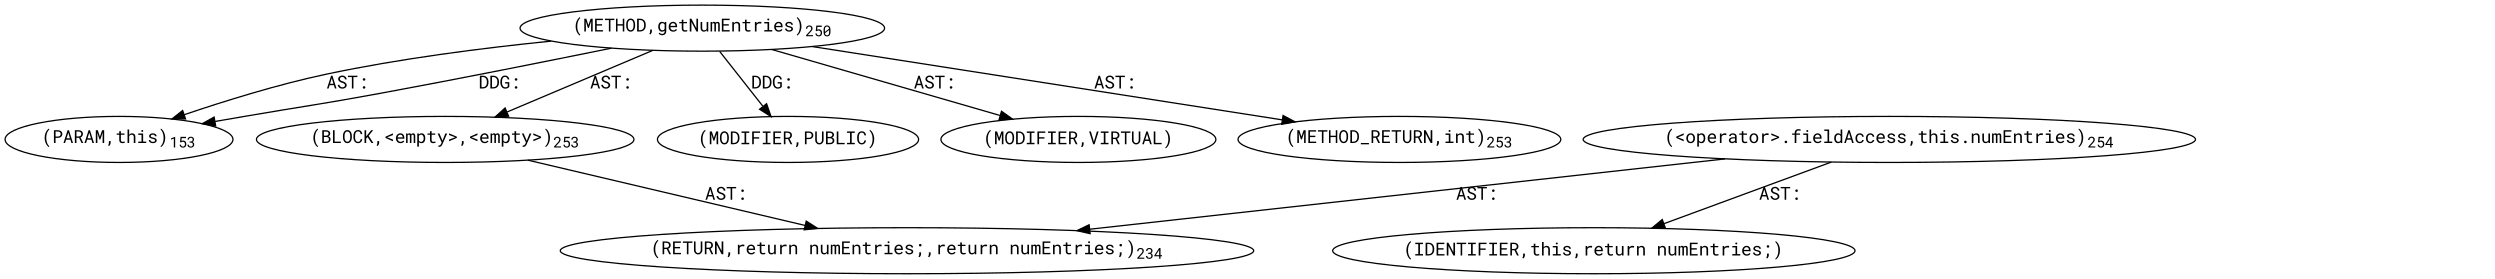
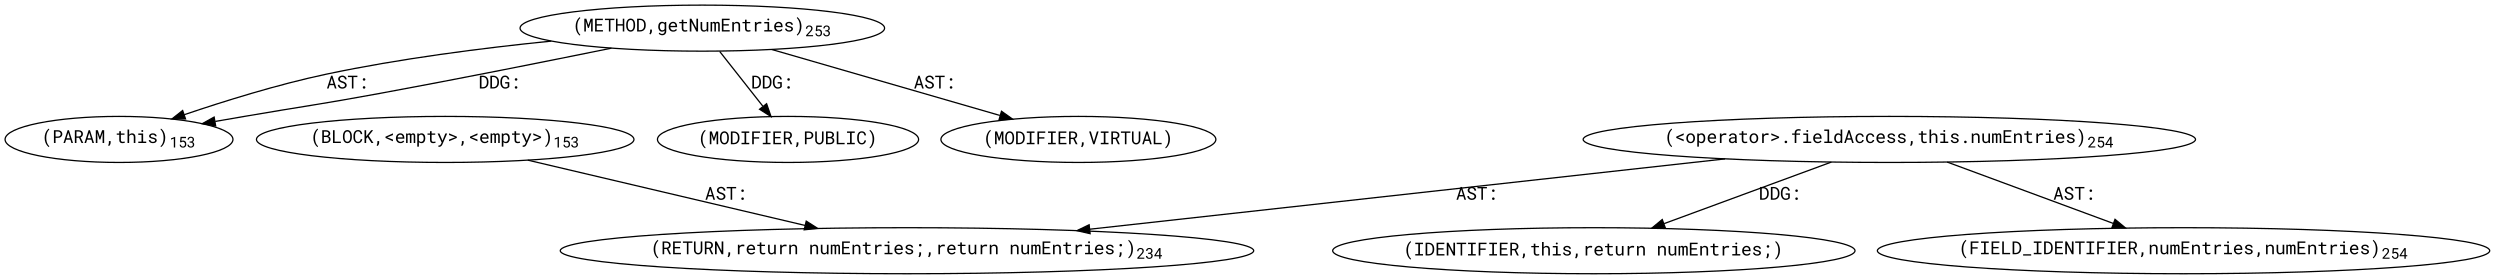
(819, 26) -> (819, 26)
(580, 81) -> none
(567, 138) -> (567, 138)
(1399, 139) -> none
(1786, 195) -> (1786, 195)
none -> (2184, 251)
